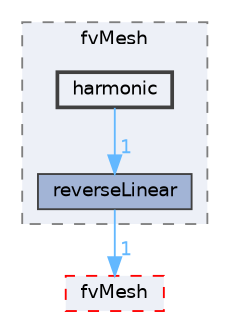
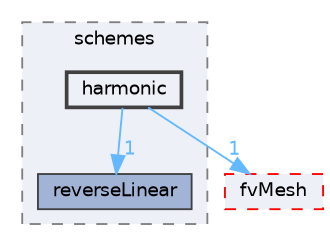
(115, 40) -> (115, 40)
(115, 236) -> (191, 135)
